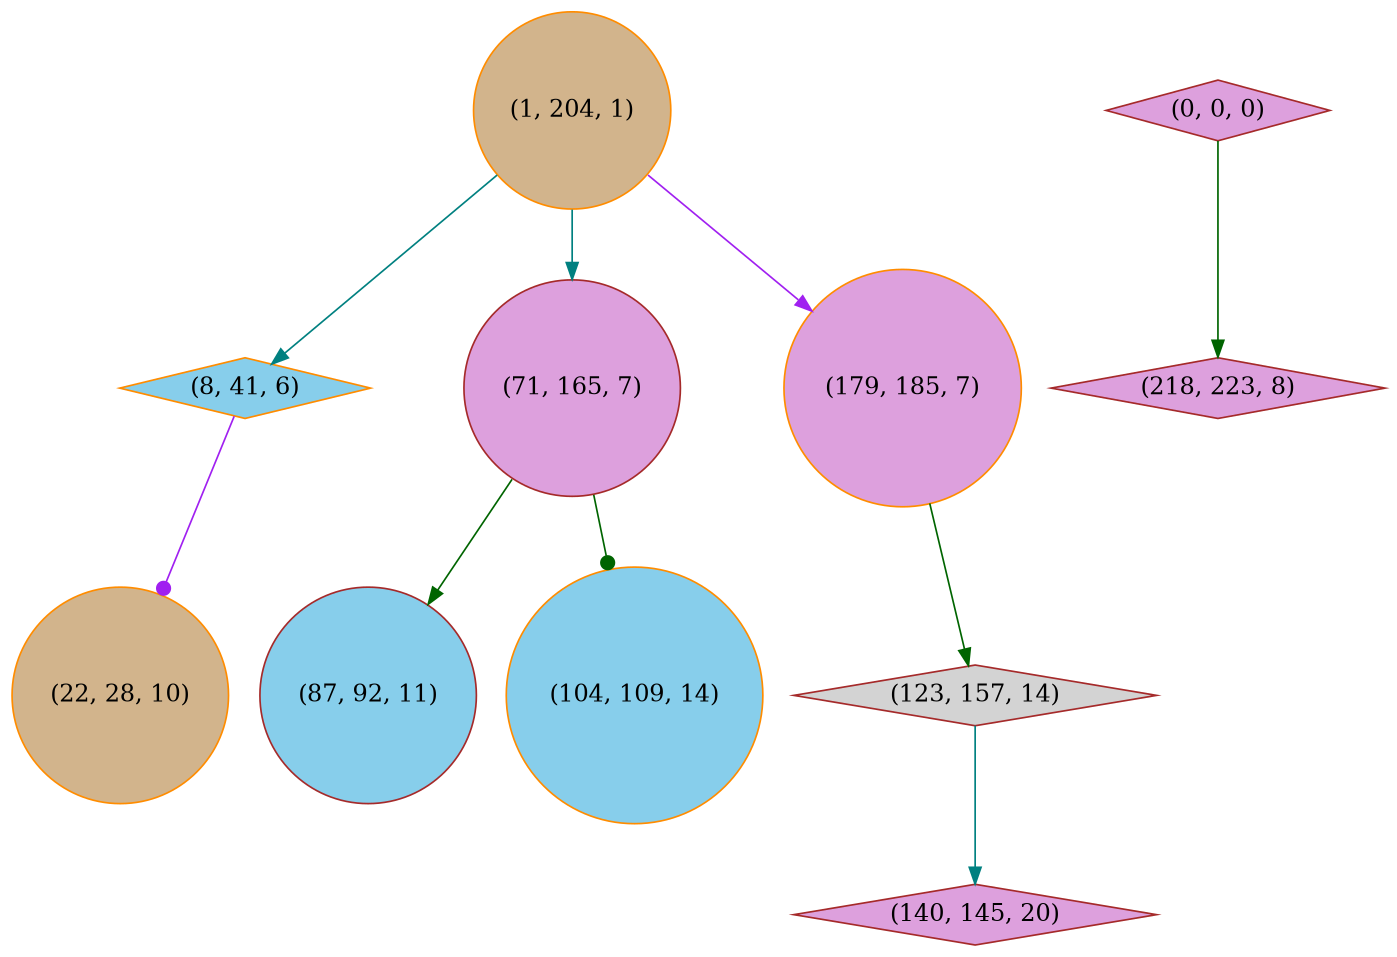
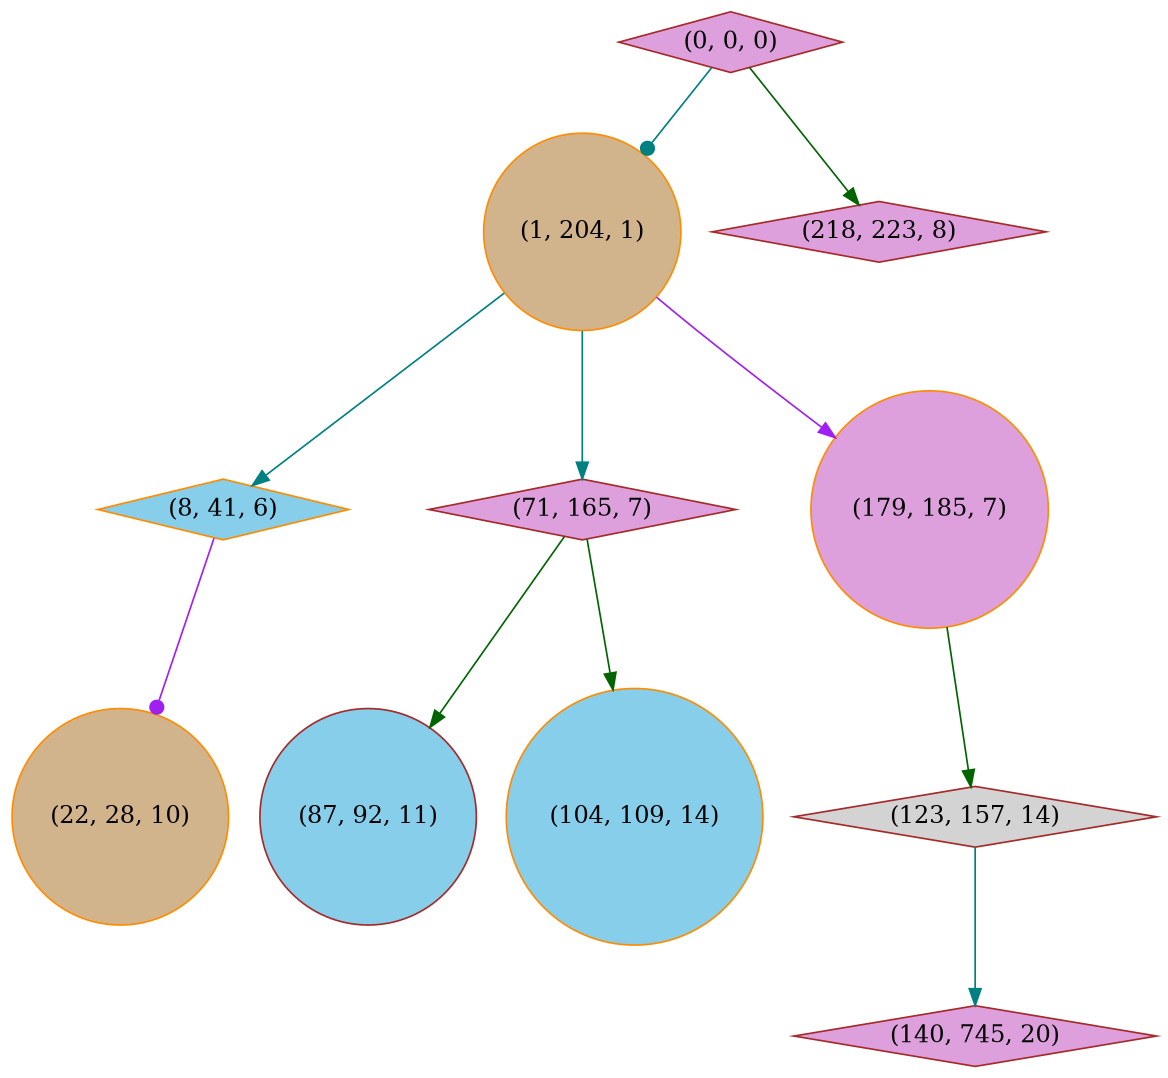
none -> (682, 105)
(572, 388) -> (582, 510)
(600, 525) -> (599, 606)
(975, 915) -> (975, 1036)
